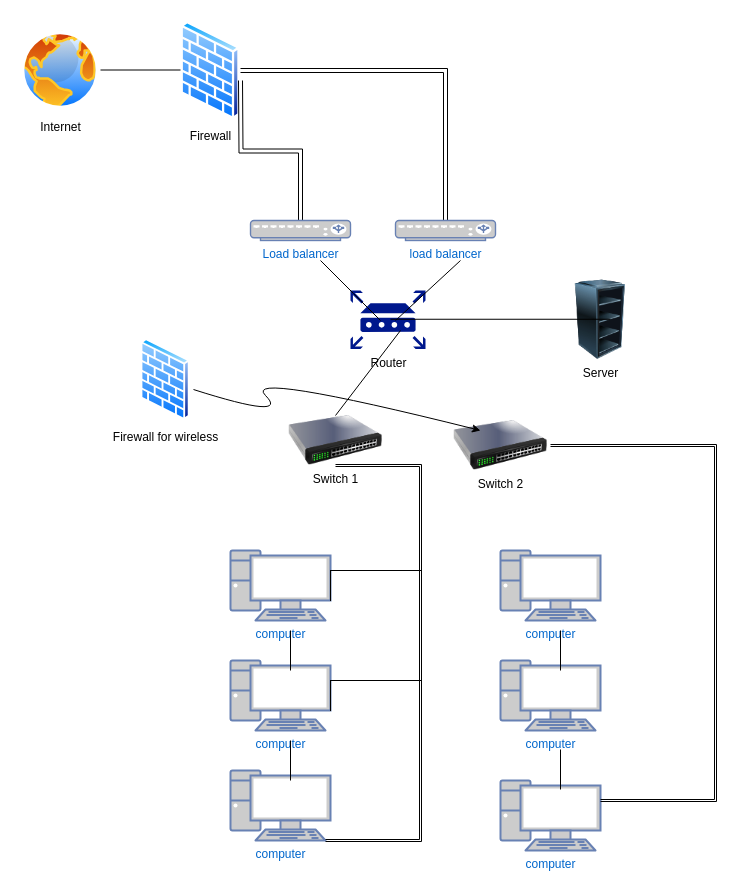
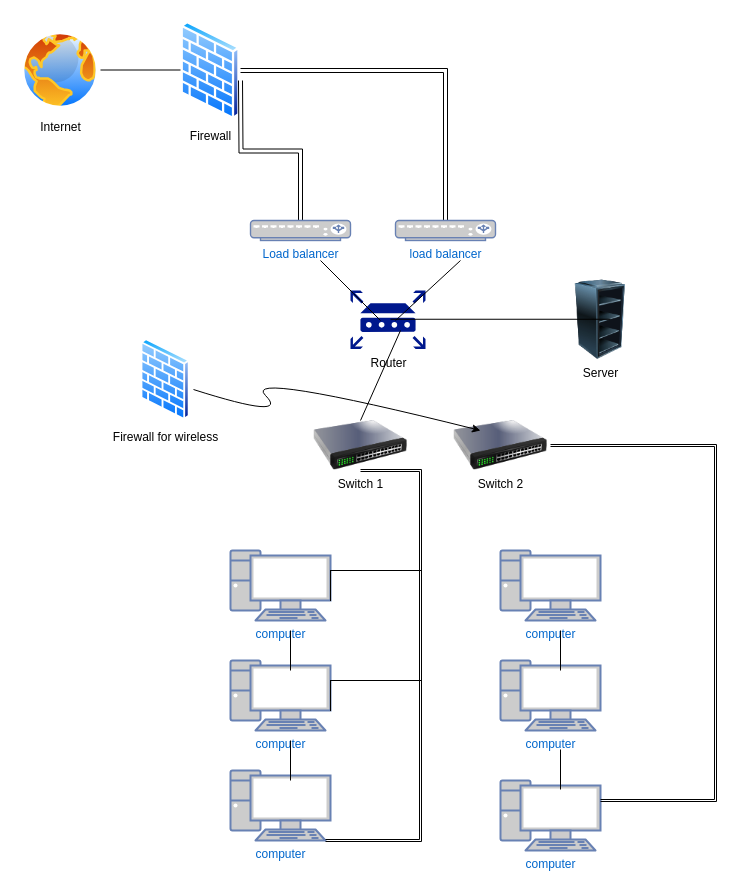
(336, 441) -> (361, 446)
